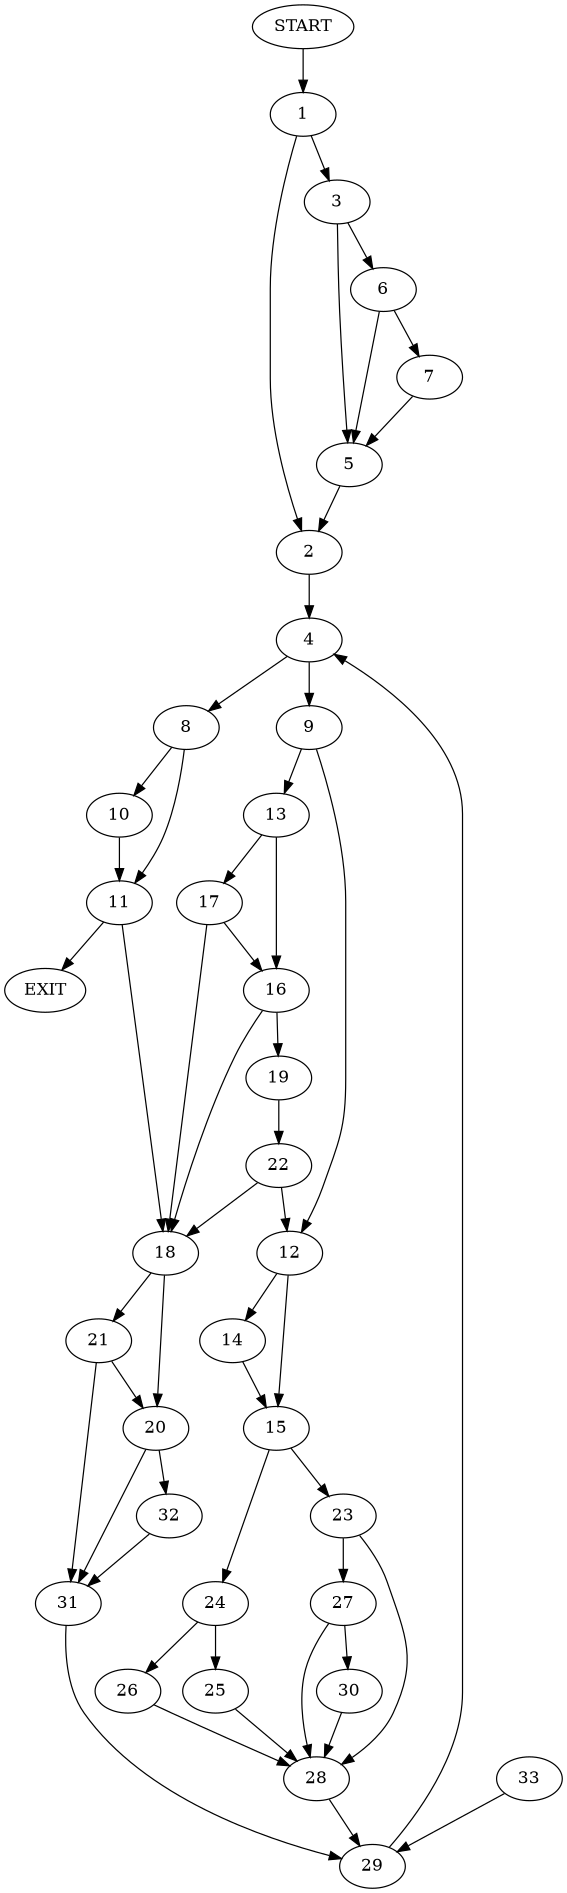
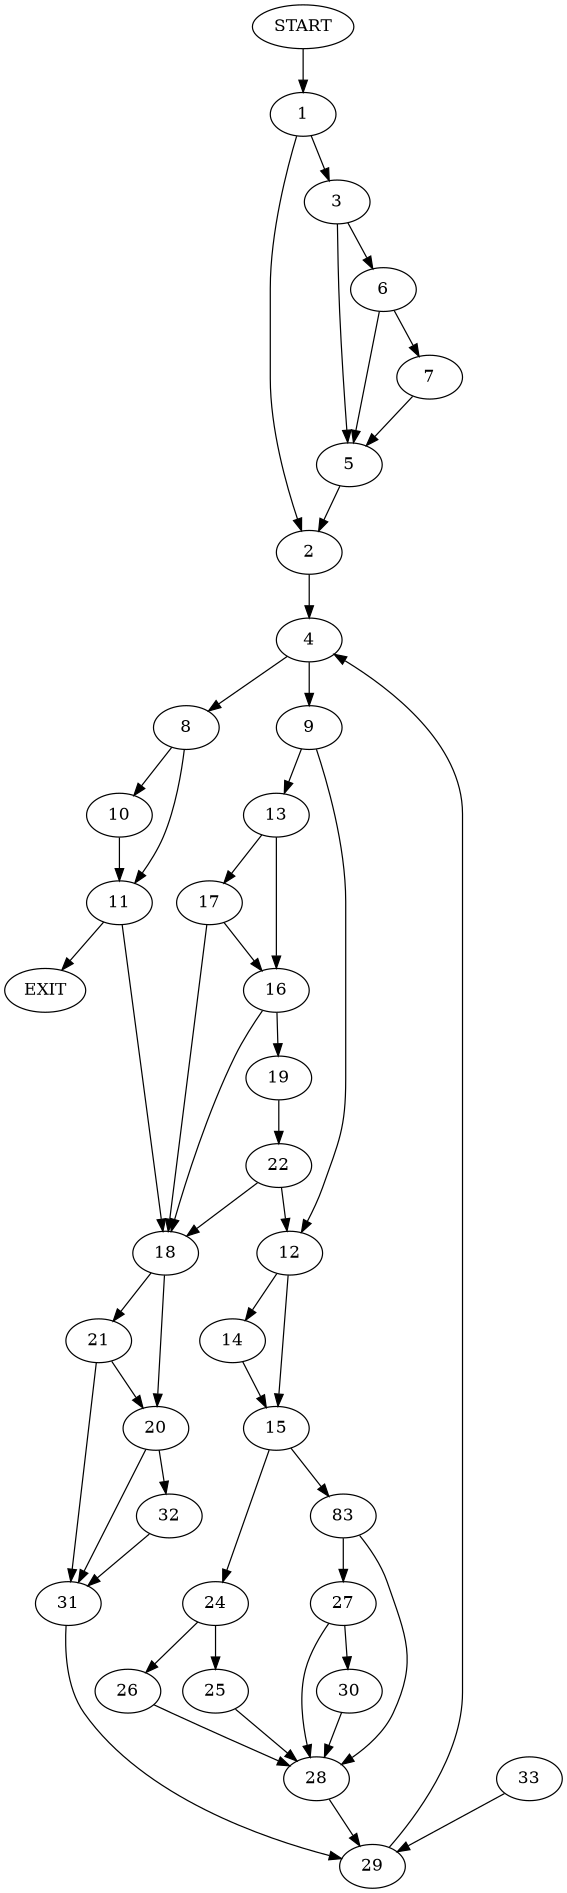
(343, 1516) -> (343, 1516)
